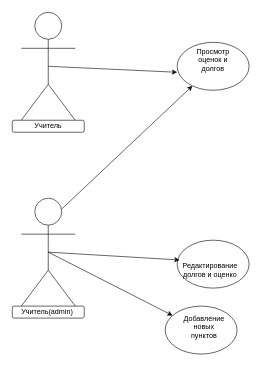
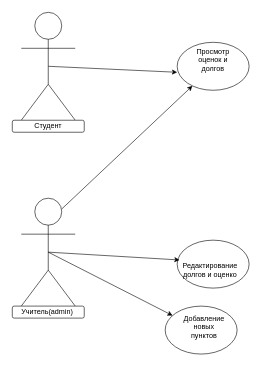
(48, 126) -> (48, 126)
